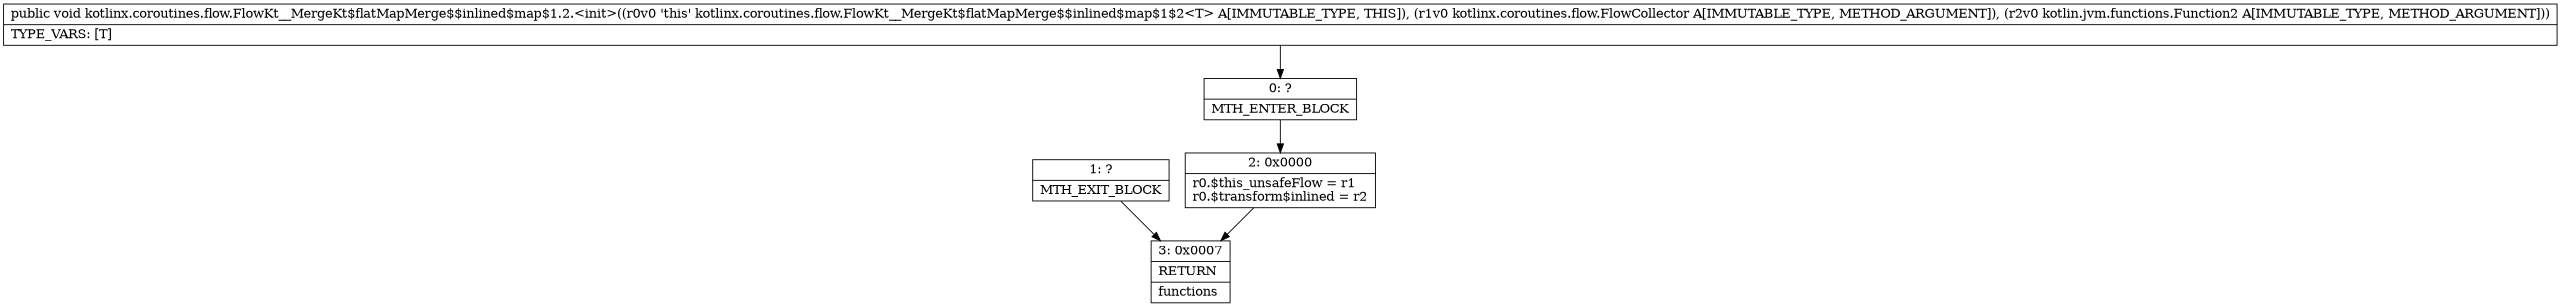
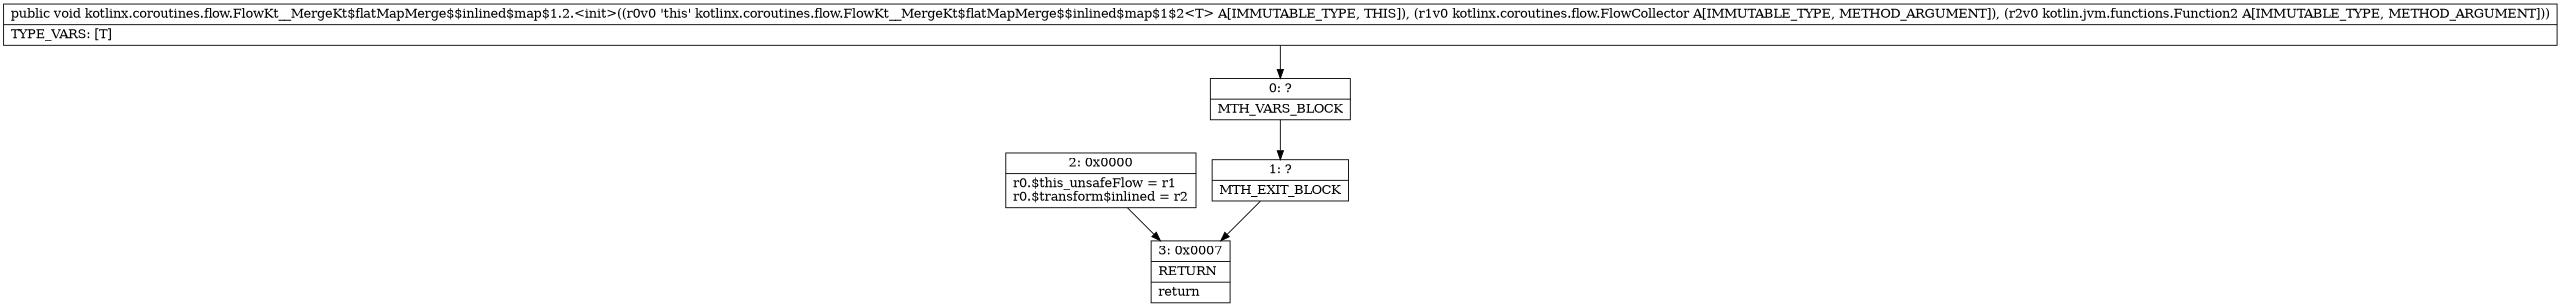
(1280, 109) -> (1280, 109)
(1280, 132) -> (1280, 135)
(1188, 292) -> (1179, 292)
